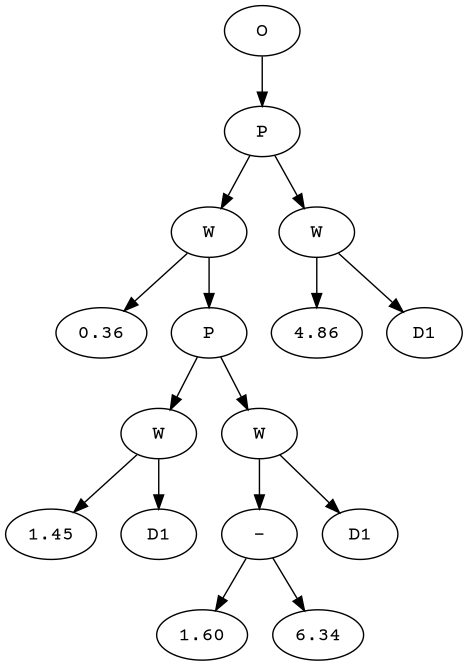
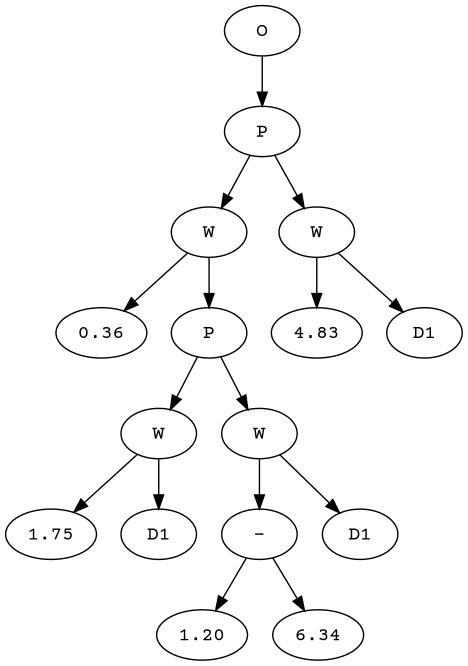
(317, 333) -> (317, 333)
(51, 534) -> (51, 534)
(202, 635) -> (202, 635)
